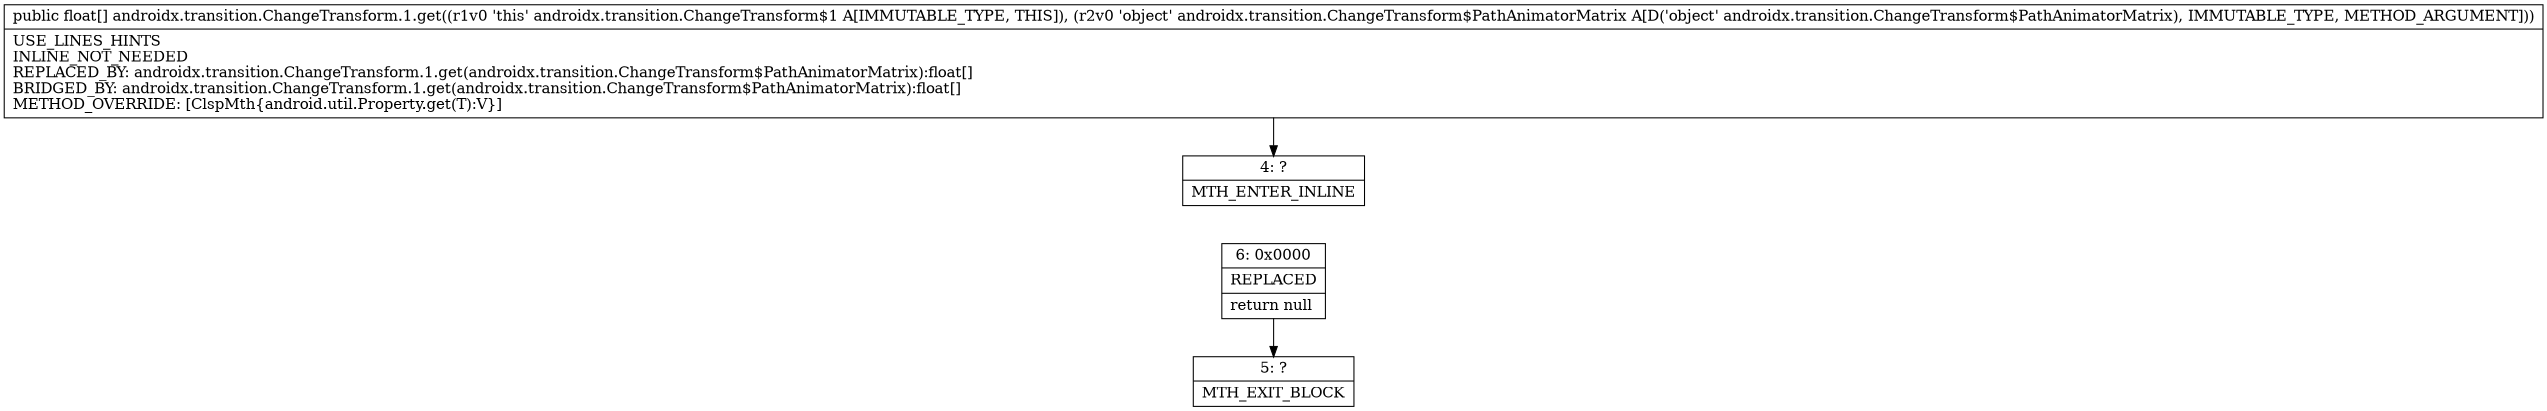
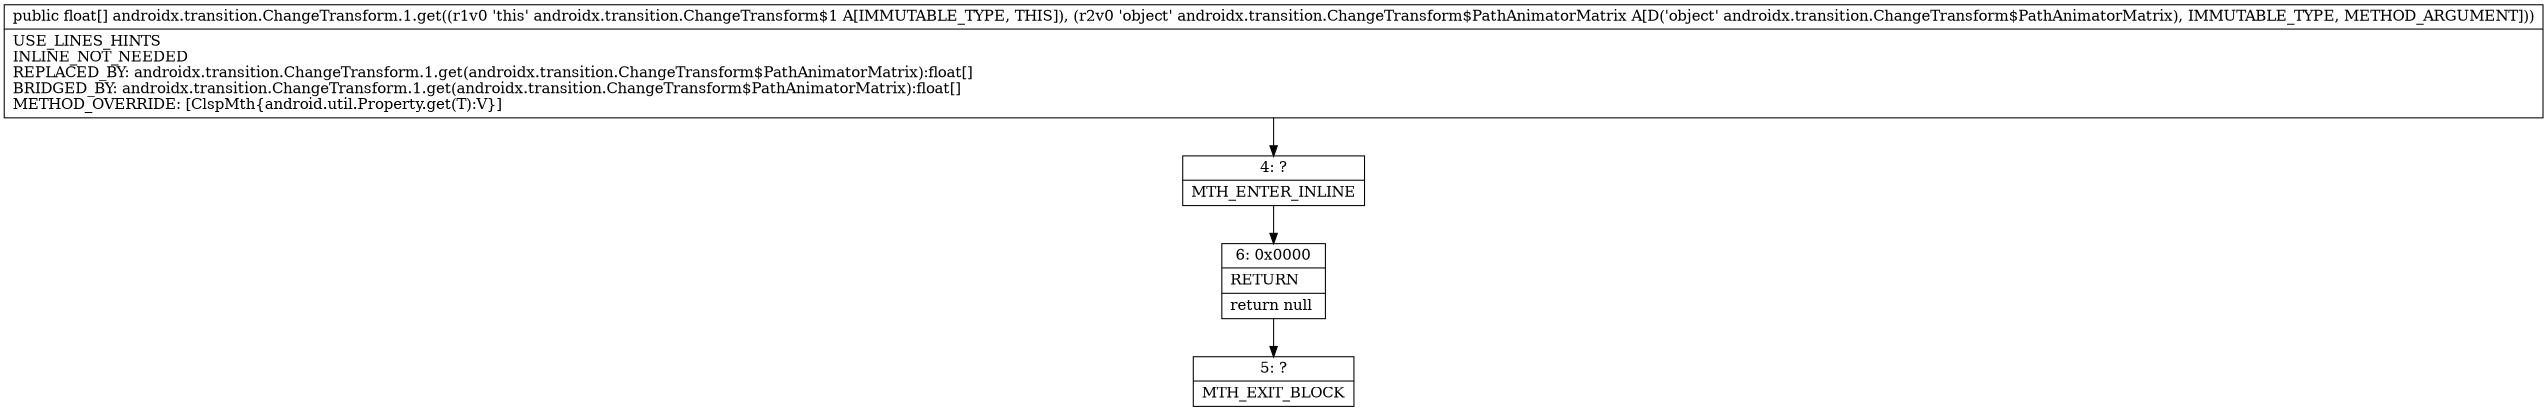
none -> (1274, 219)
(1274, 280) -> (1265, 280)
